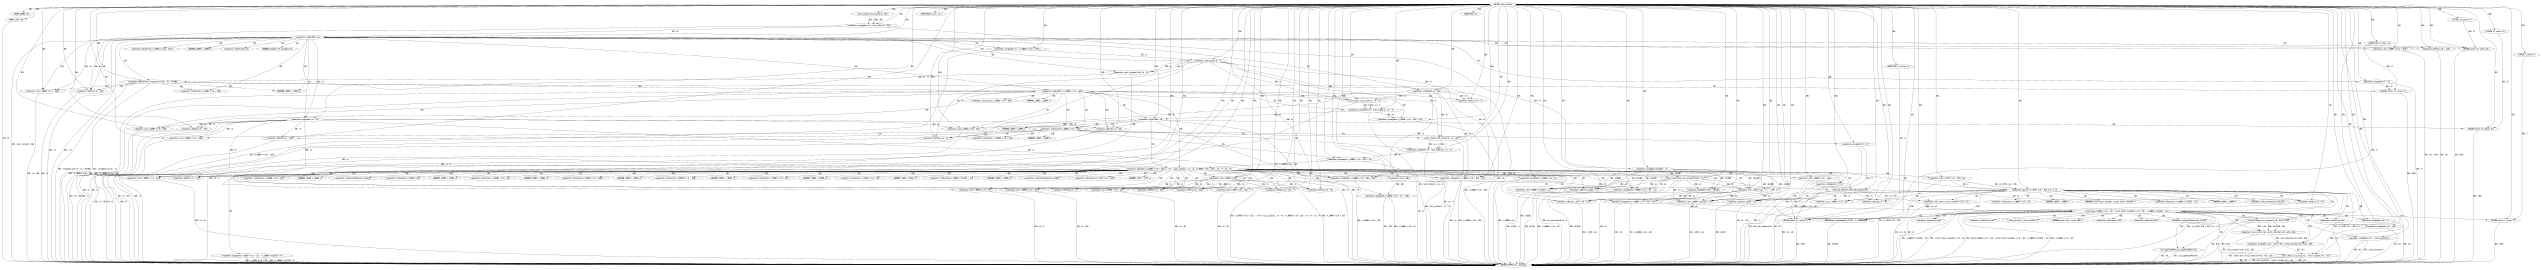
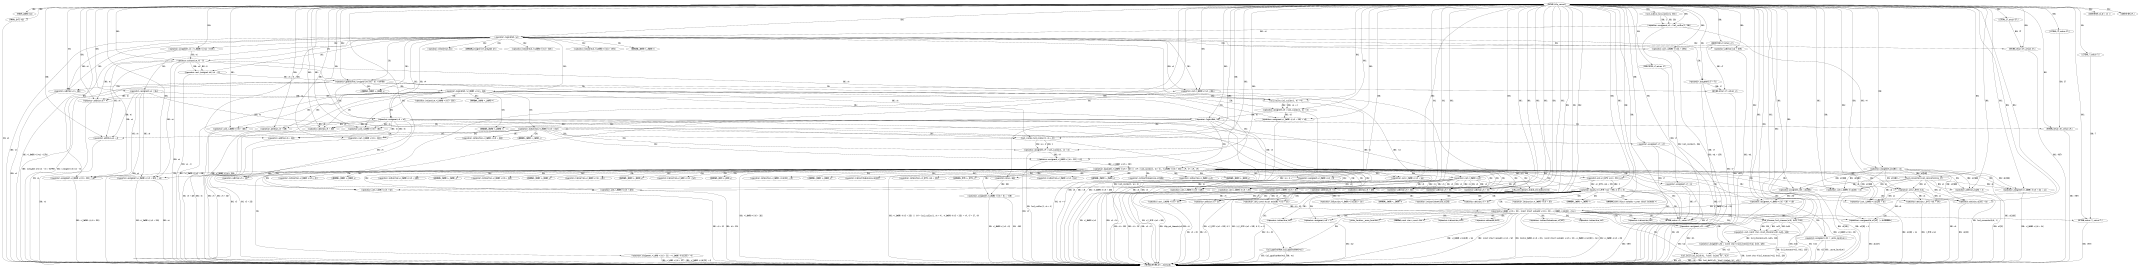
(176, 87) -> (340, 106)
none -> (1046, 188)
(1850, 190) -> (1531, 190)
